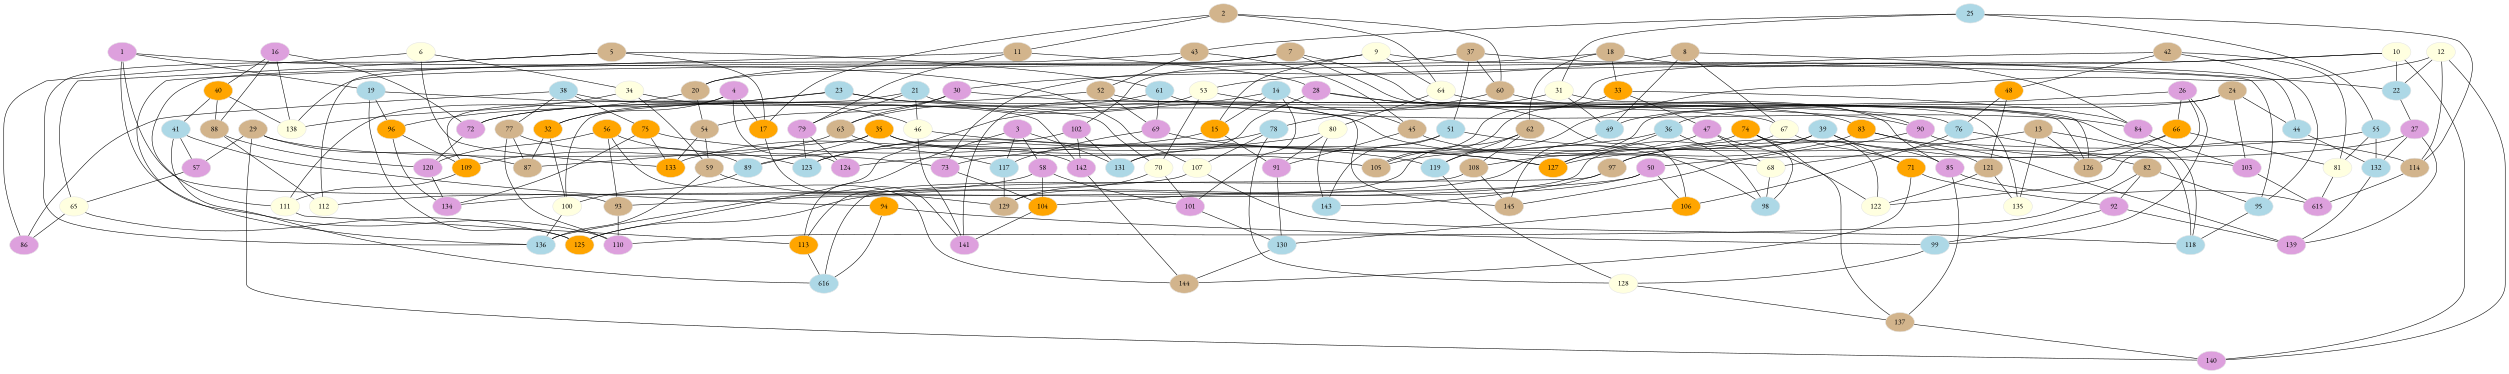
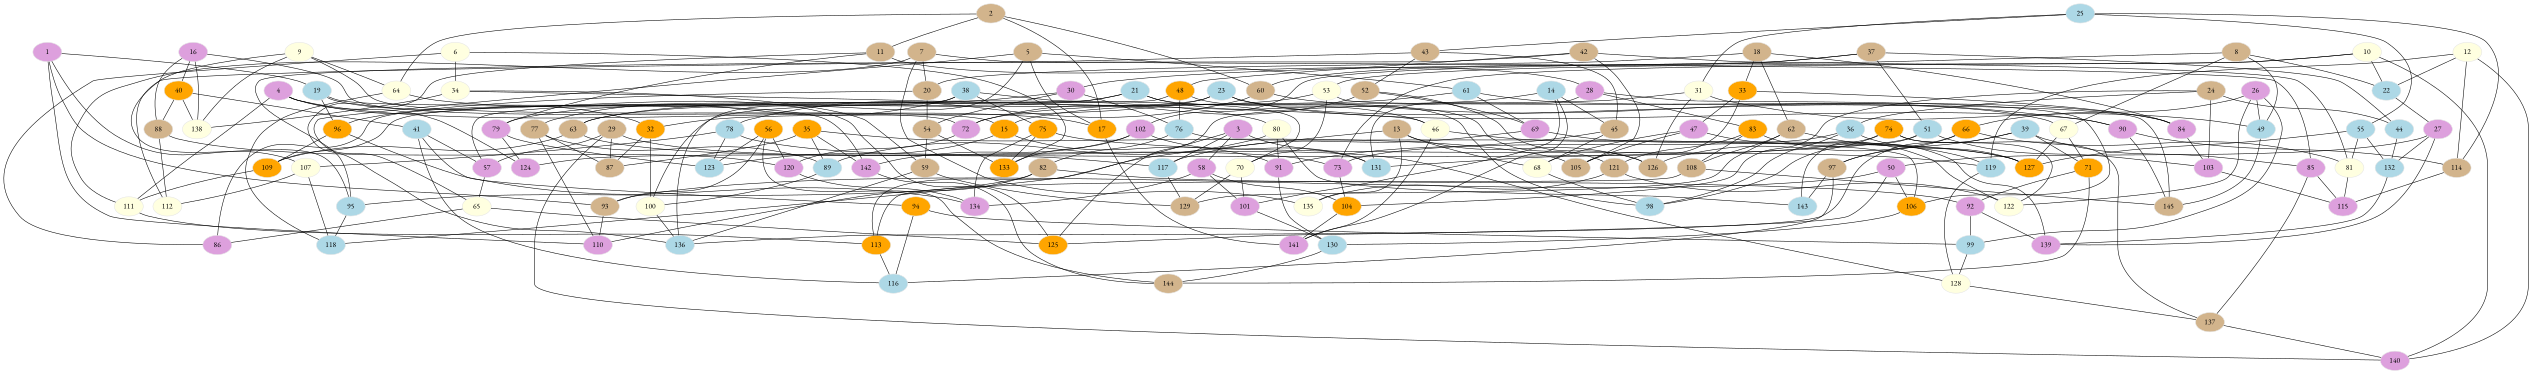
none -> (801, 102)
(2318, 206) -> (2343, 206)
(824, 284) -> (893, 284)
